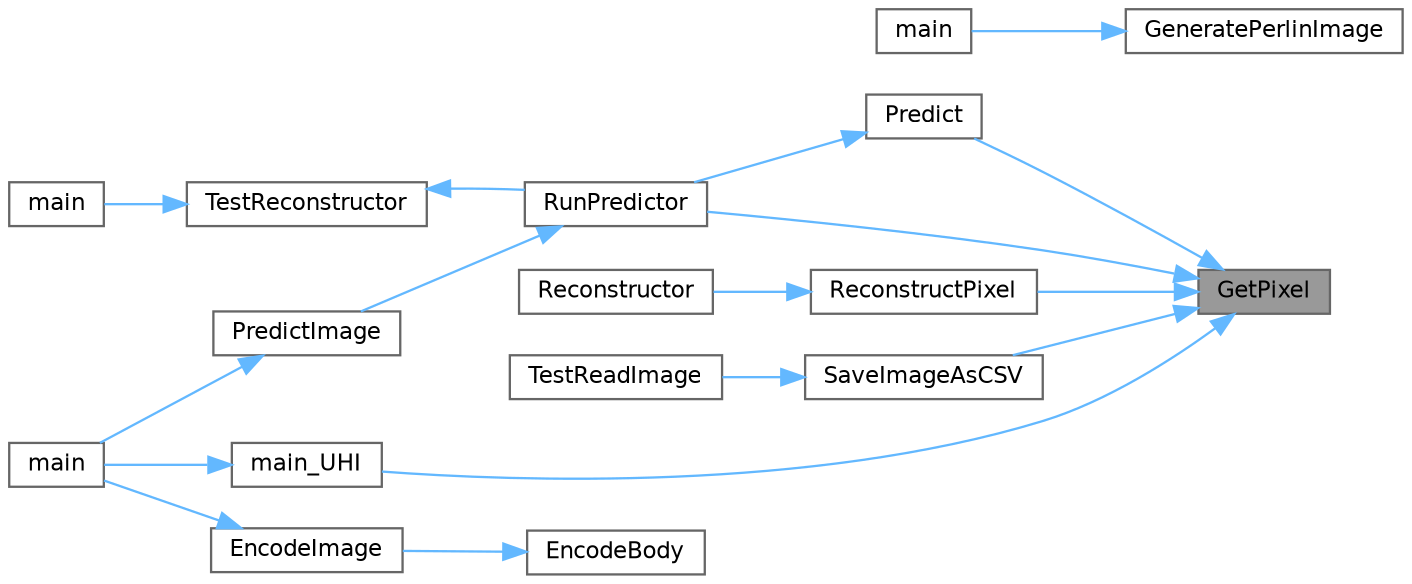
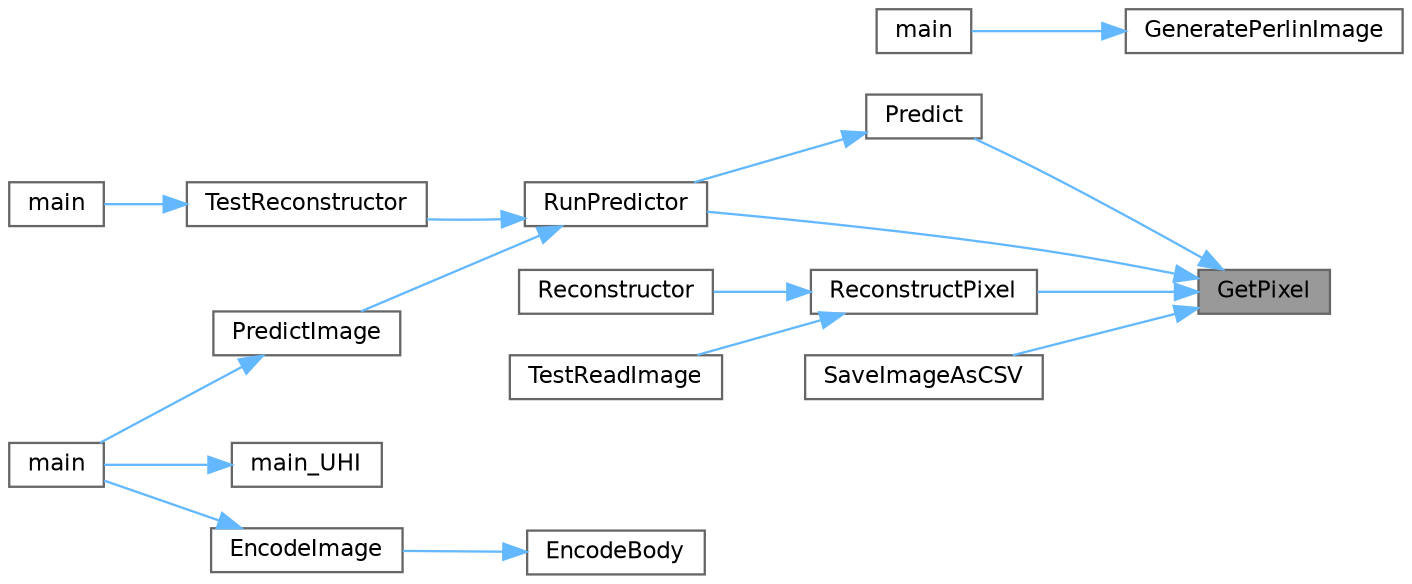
(487, 189) -> (464, 220)
(752, 377) -> (759, 338)
(813, 466) -> none
